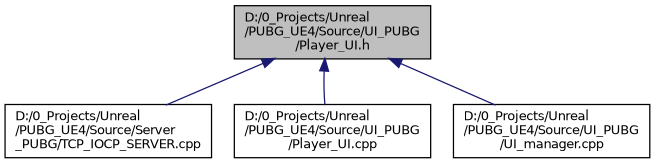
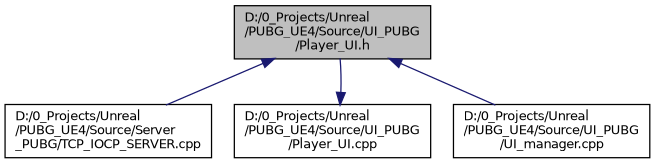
(324, 88) -> (341, 75)
